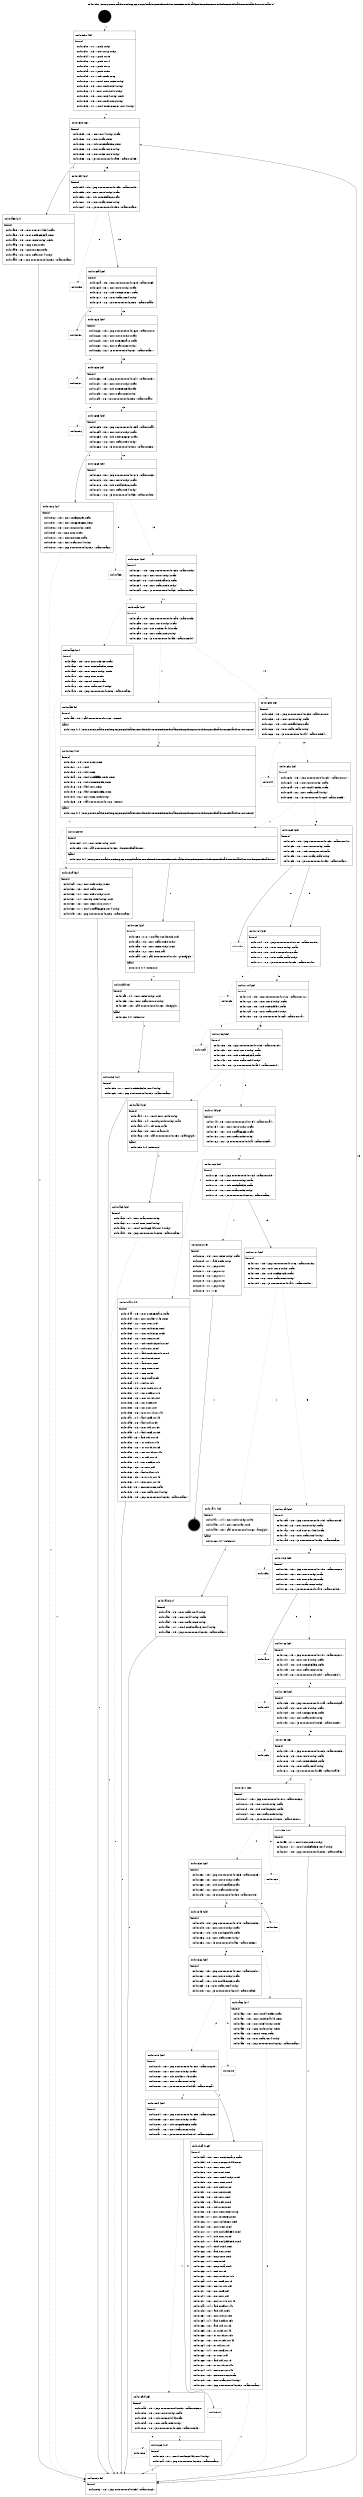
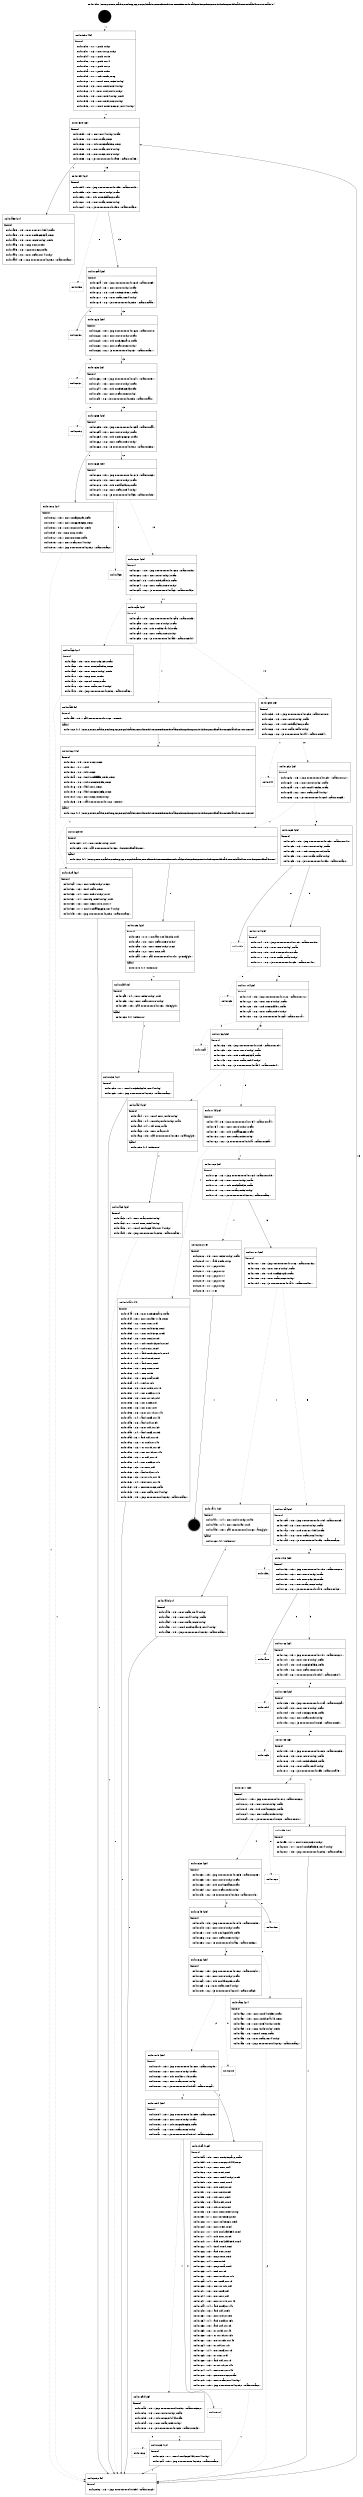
(38, 1387) -> none
